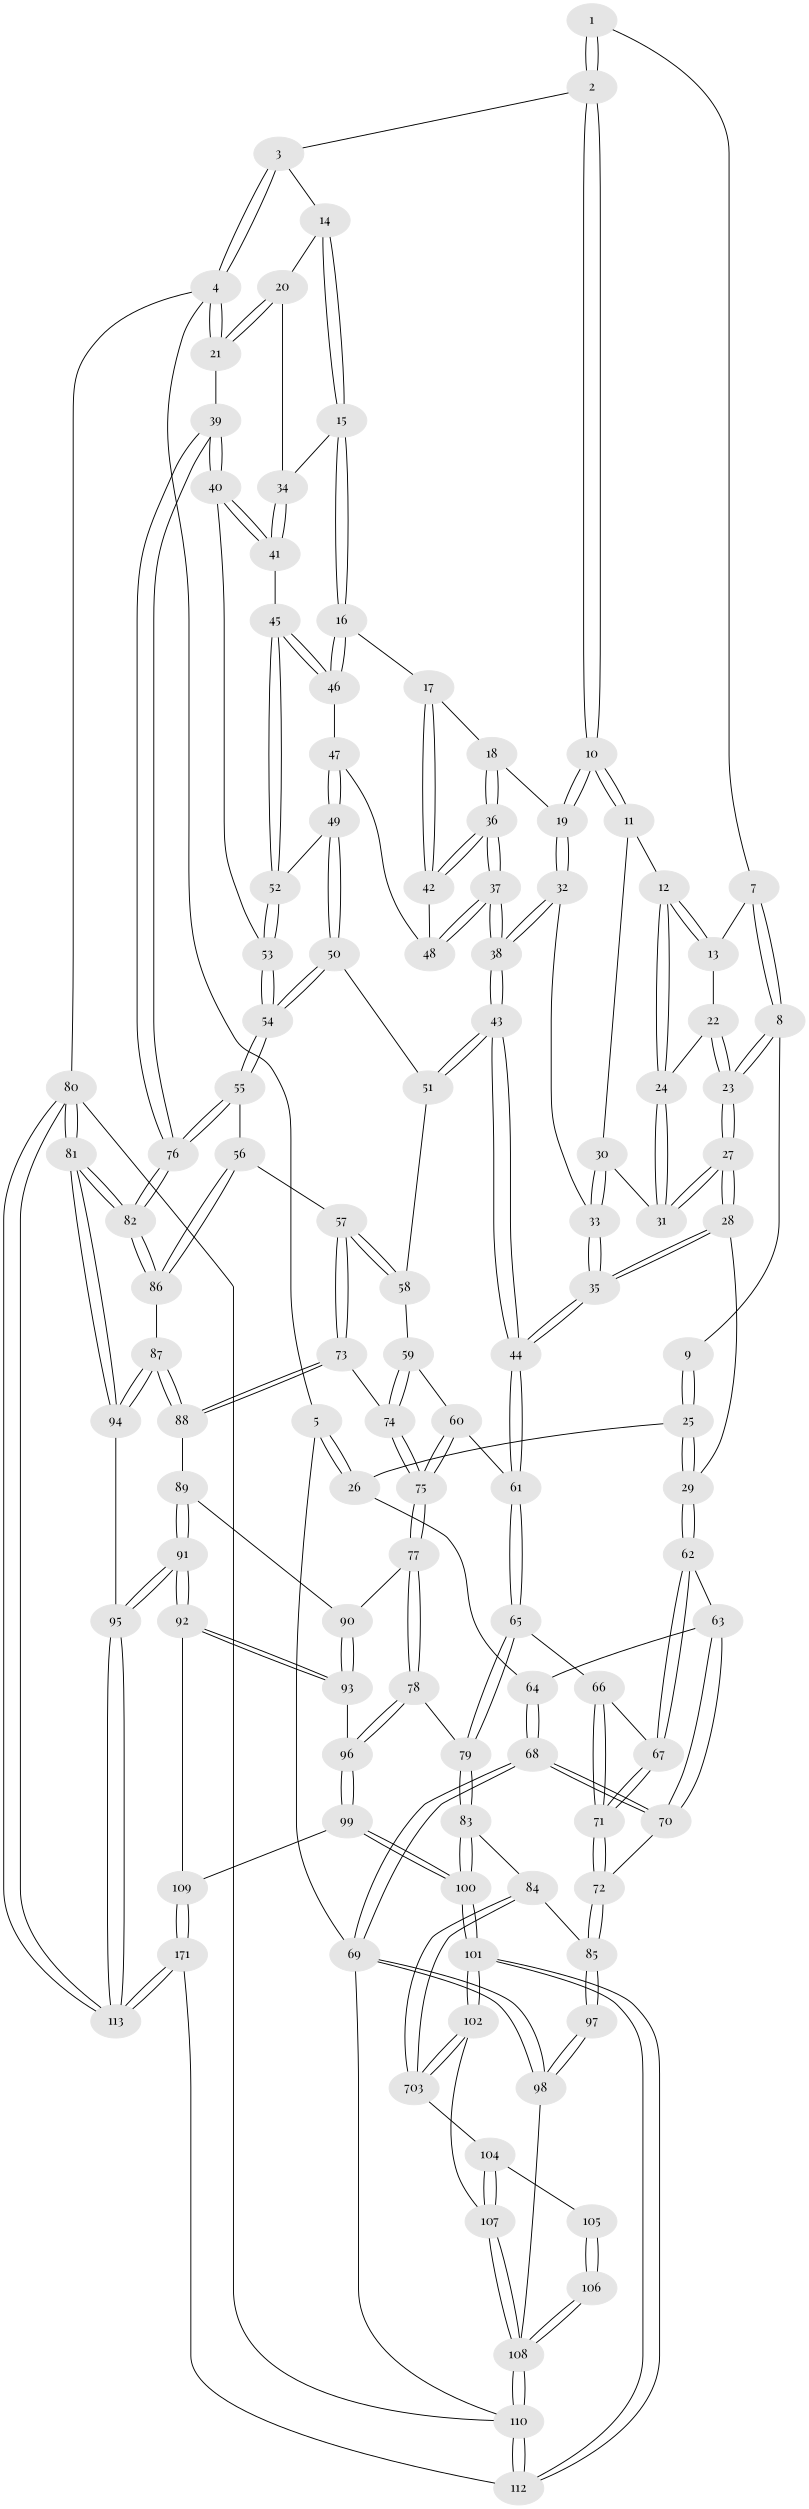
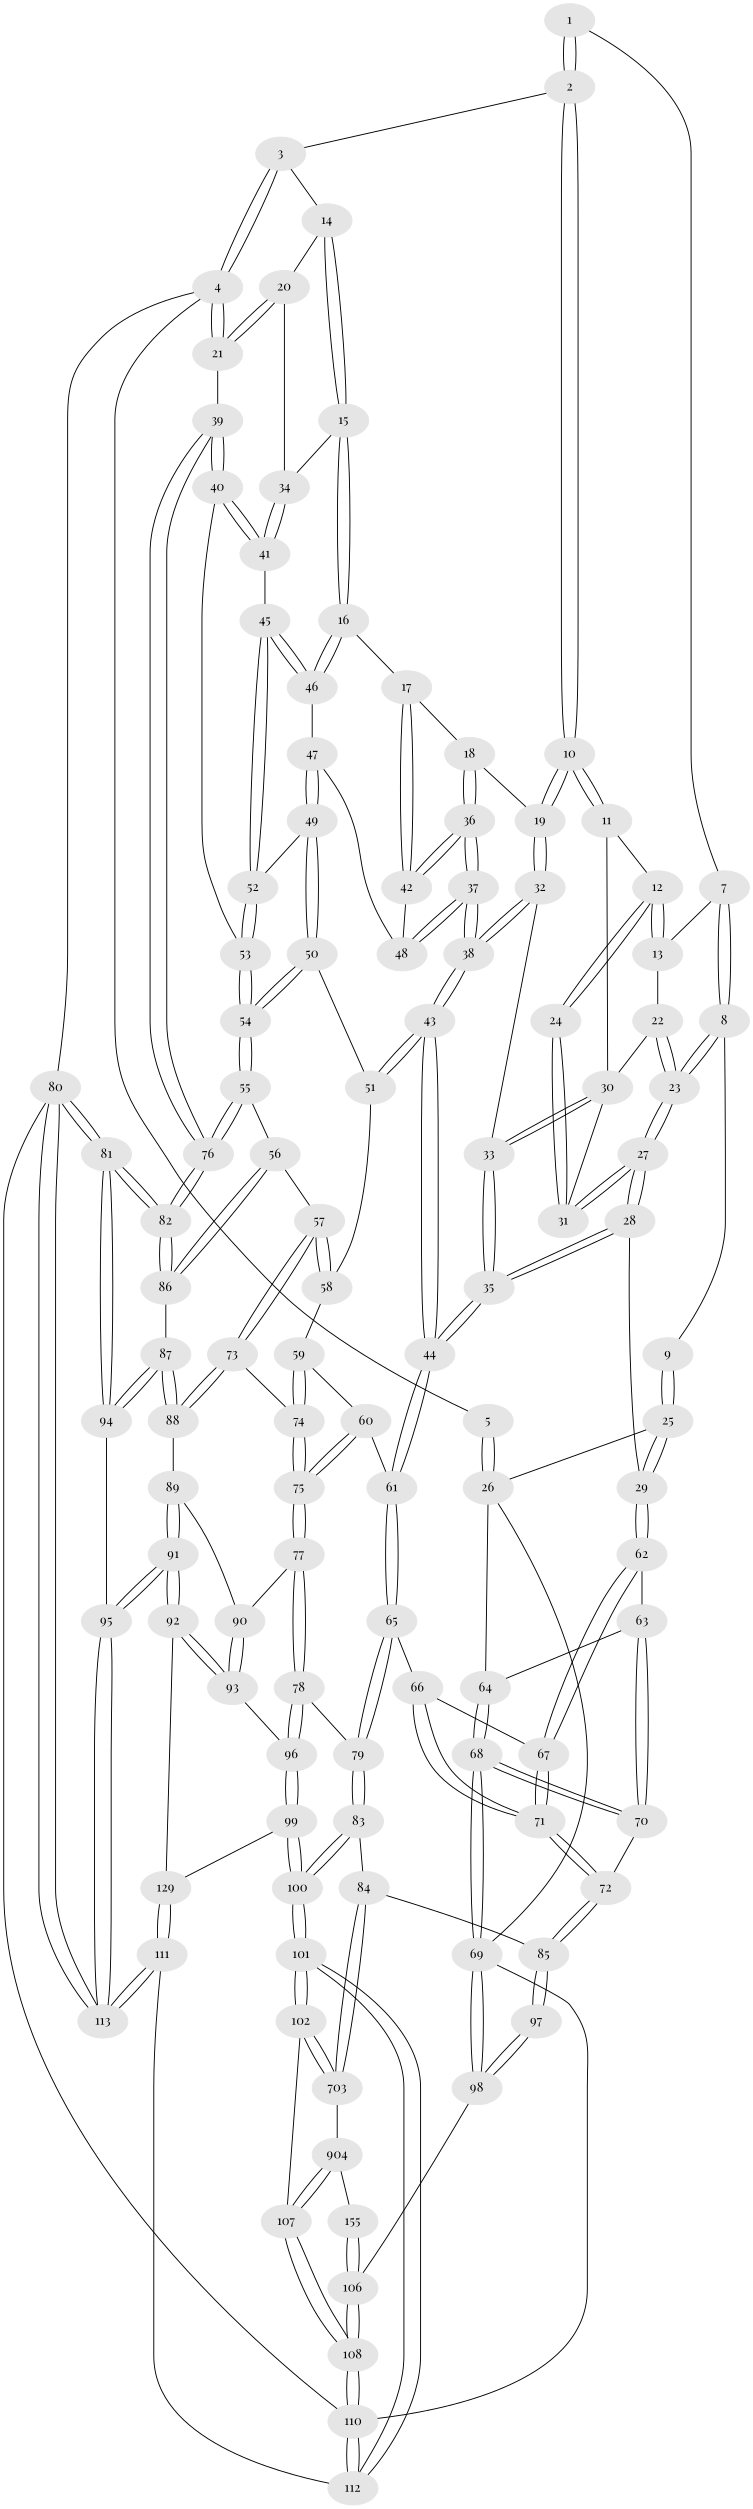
(687, 1054) -> (633, 1054)
(296, 1694) -> (585, 1728)
(182, 1888) -> (166, 1888)
(182, 1955) -> (162, 1955)
(490, 2155) -> (337, 2155)
(592, 2221) -> (353, 2221)
(533, 2222) -> (414, 2193)
